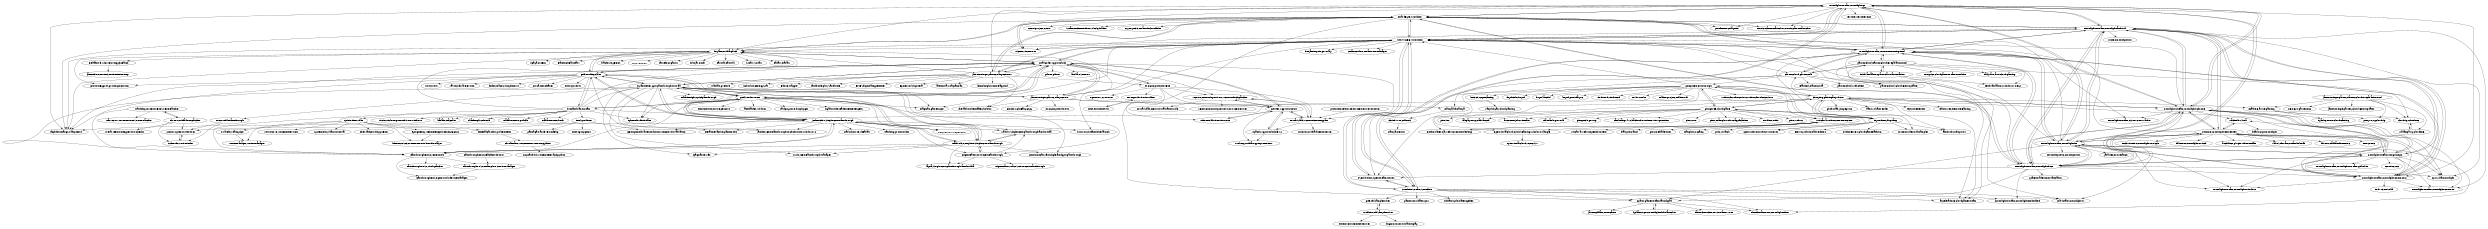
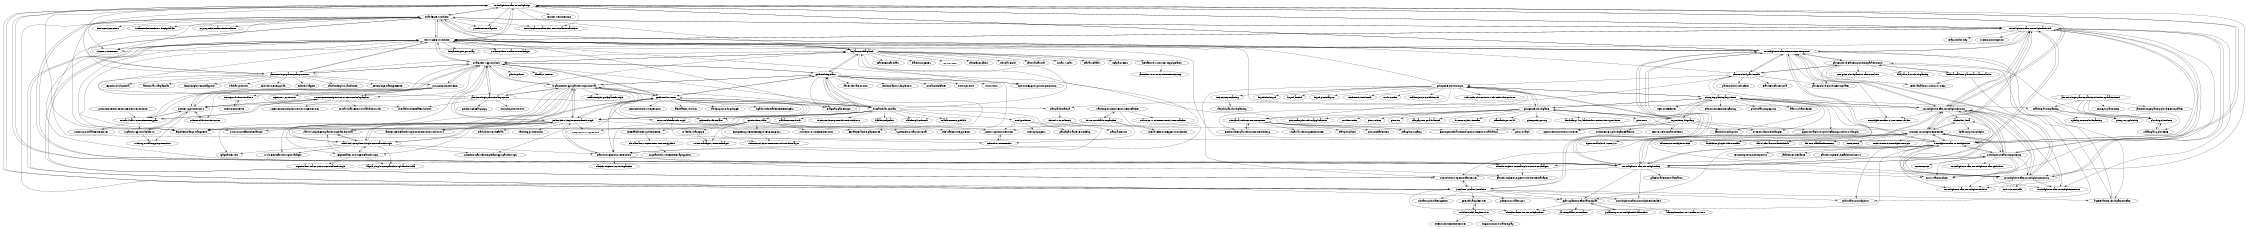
none -> (1958, 40)
(1951, 94) -> (2014, 100)
